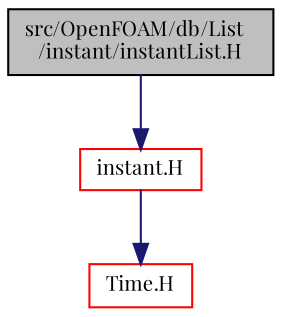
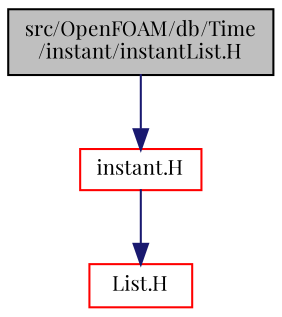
(141, 42) -> (141, 42)
(141, 286) -> (141, 286)
